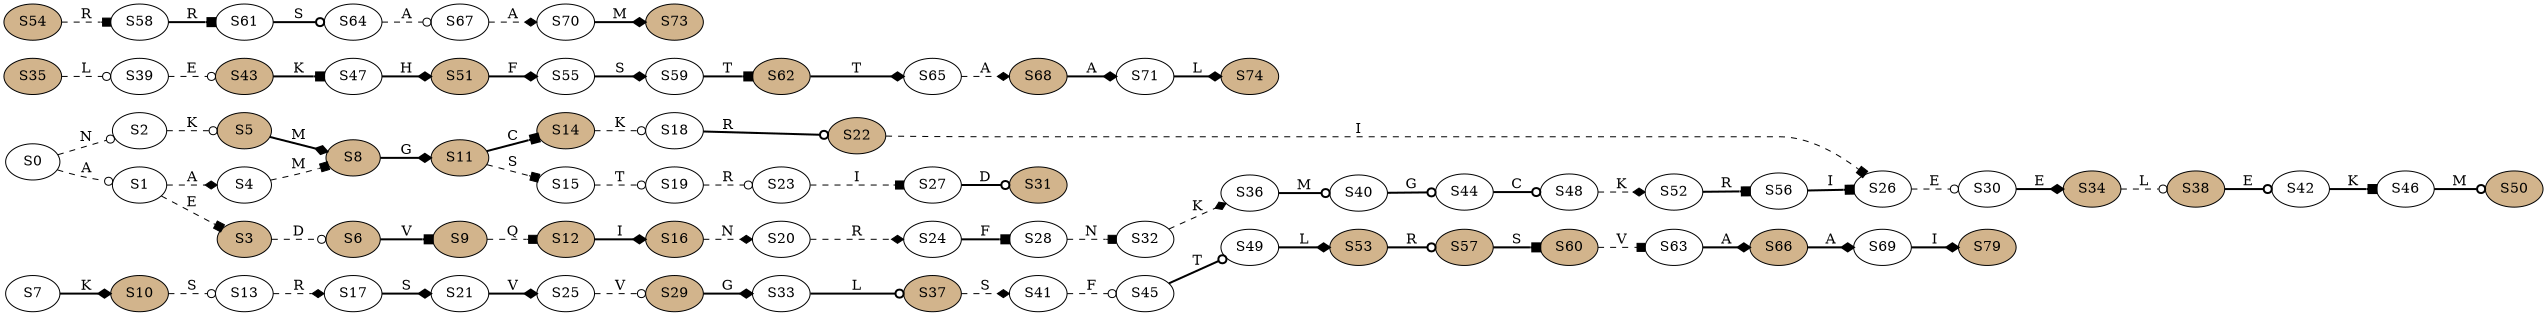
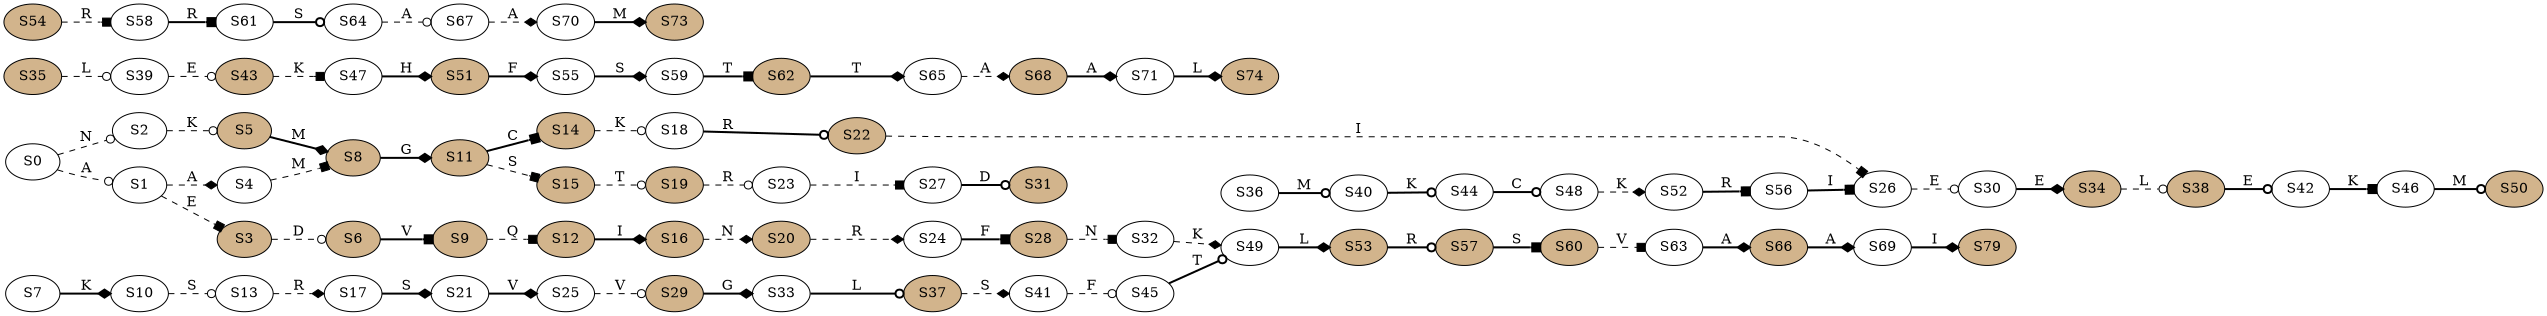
(293, 76) -> (293, 76)
(566, 185) -> (566, 185)
(674, 185) -> (674, 185)
(1411, 185) -> (1411, 185)
(1192, 219) -> (1191, 243)
(781, 239) -> (781, 239)
(1038, 239) -> (1038, 239)
(140, 294) -> (140, 294)
